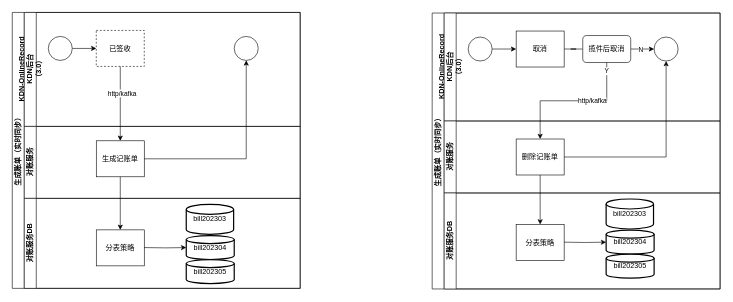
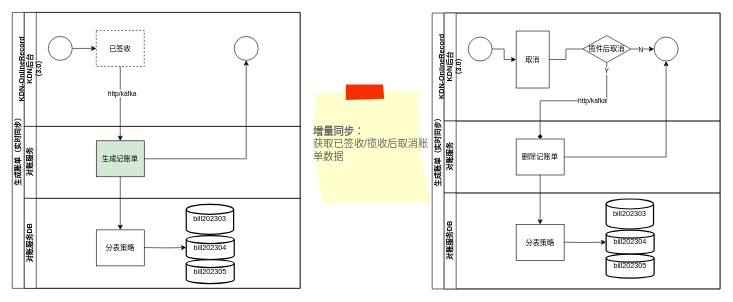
(540, 49) -> (533, 59)
(607, 49) -> (607, 49)
(540, 133) -> (540, 133)
none -> (372, 144)
(120, 159) -> (120, 159)
